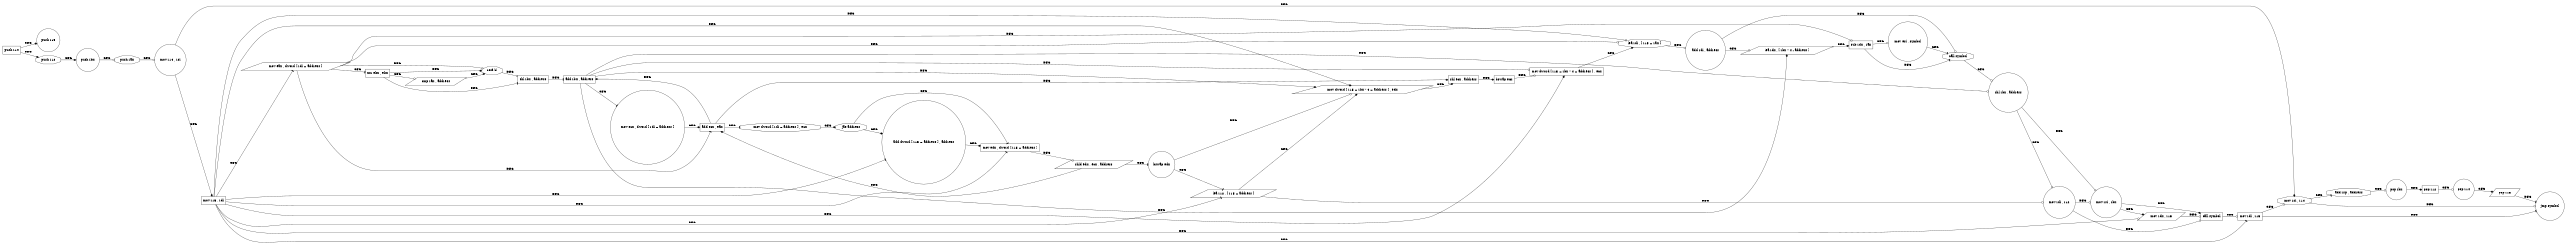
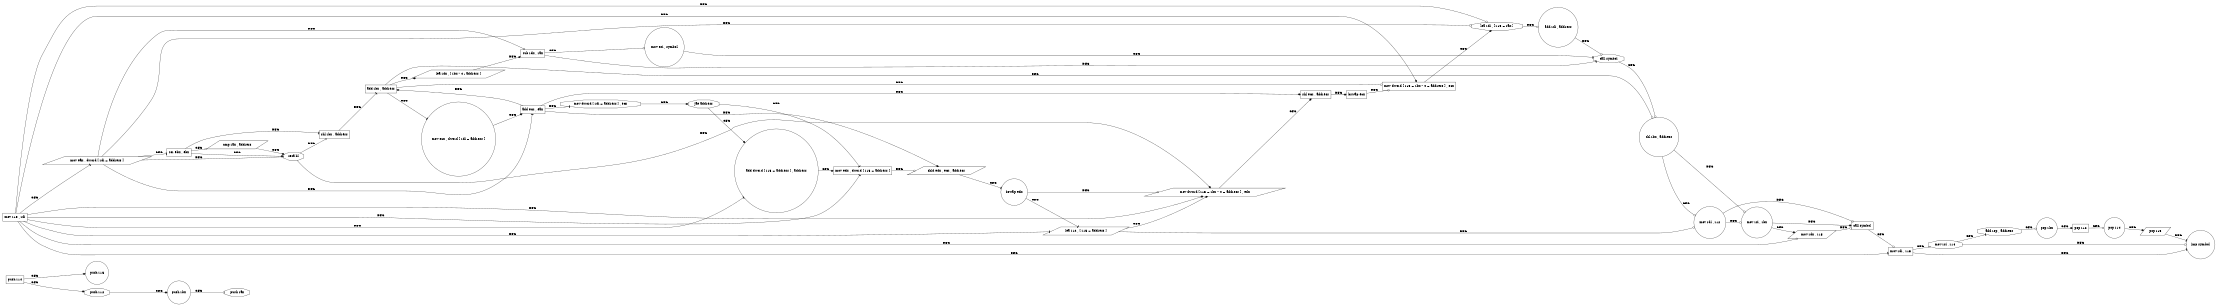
(1737, 50) -> none
(170, 60) -> none
(954, 73) -> (754, 122)
(890, 191) -> (745, 114)
